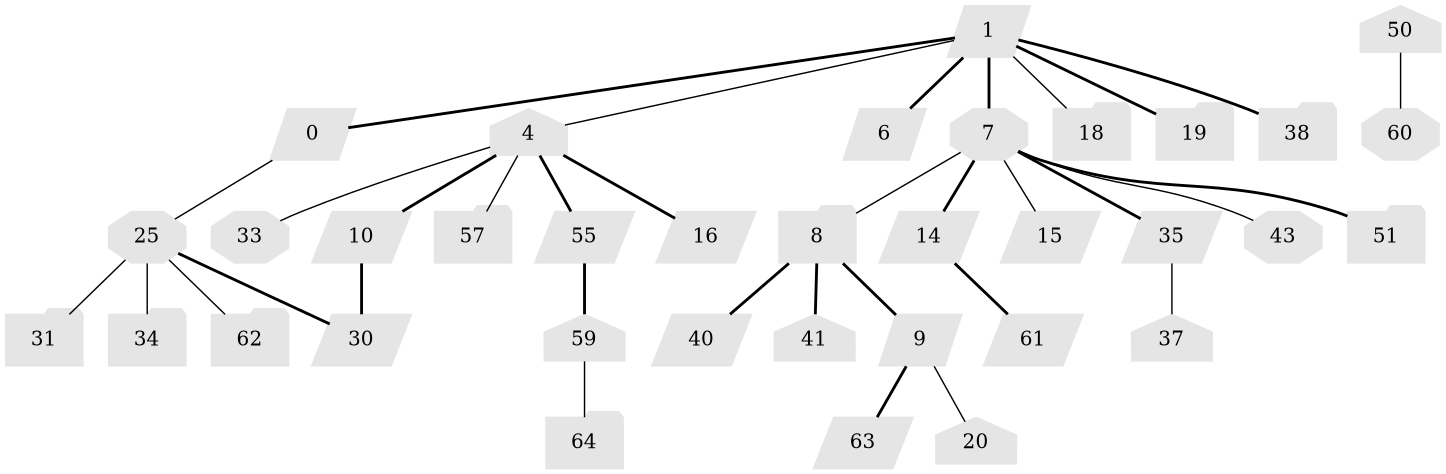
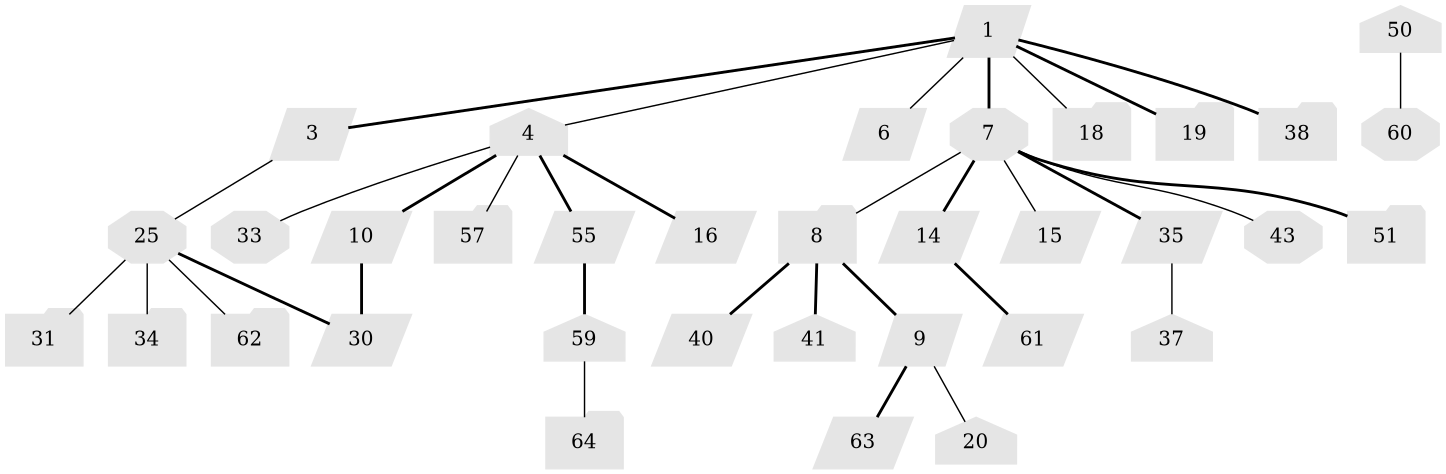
(937, 83) -> (937, 83)
(313, 134) -> (313, 134)
